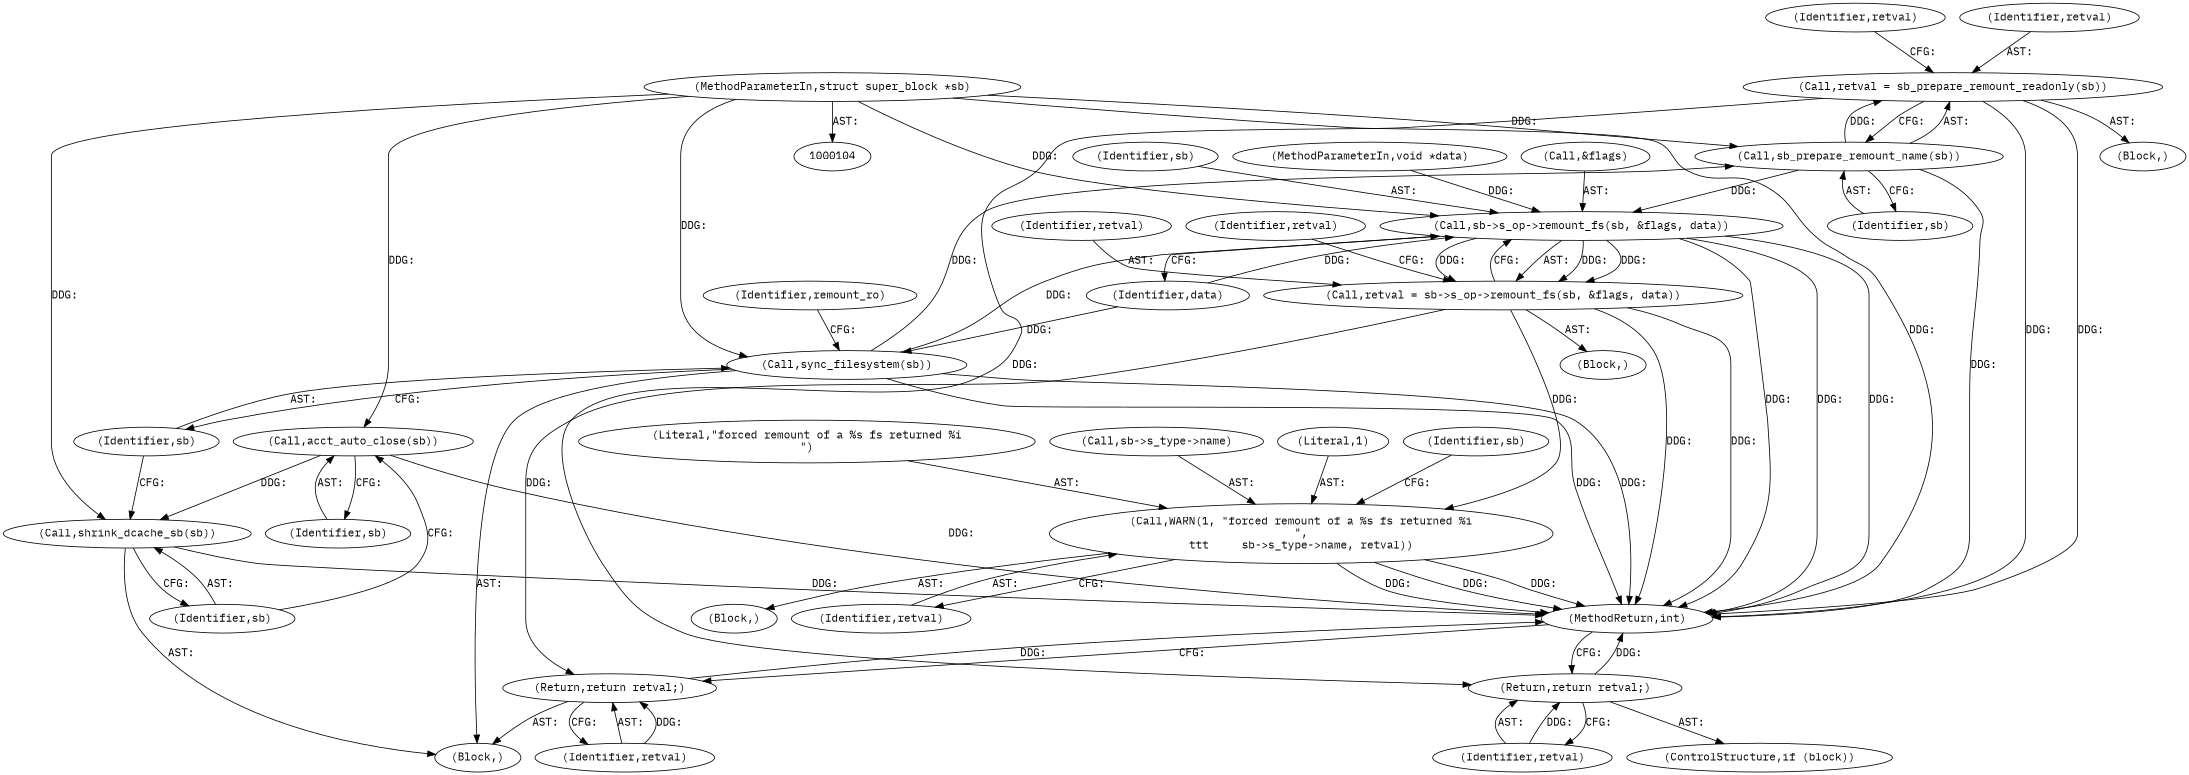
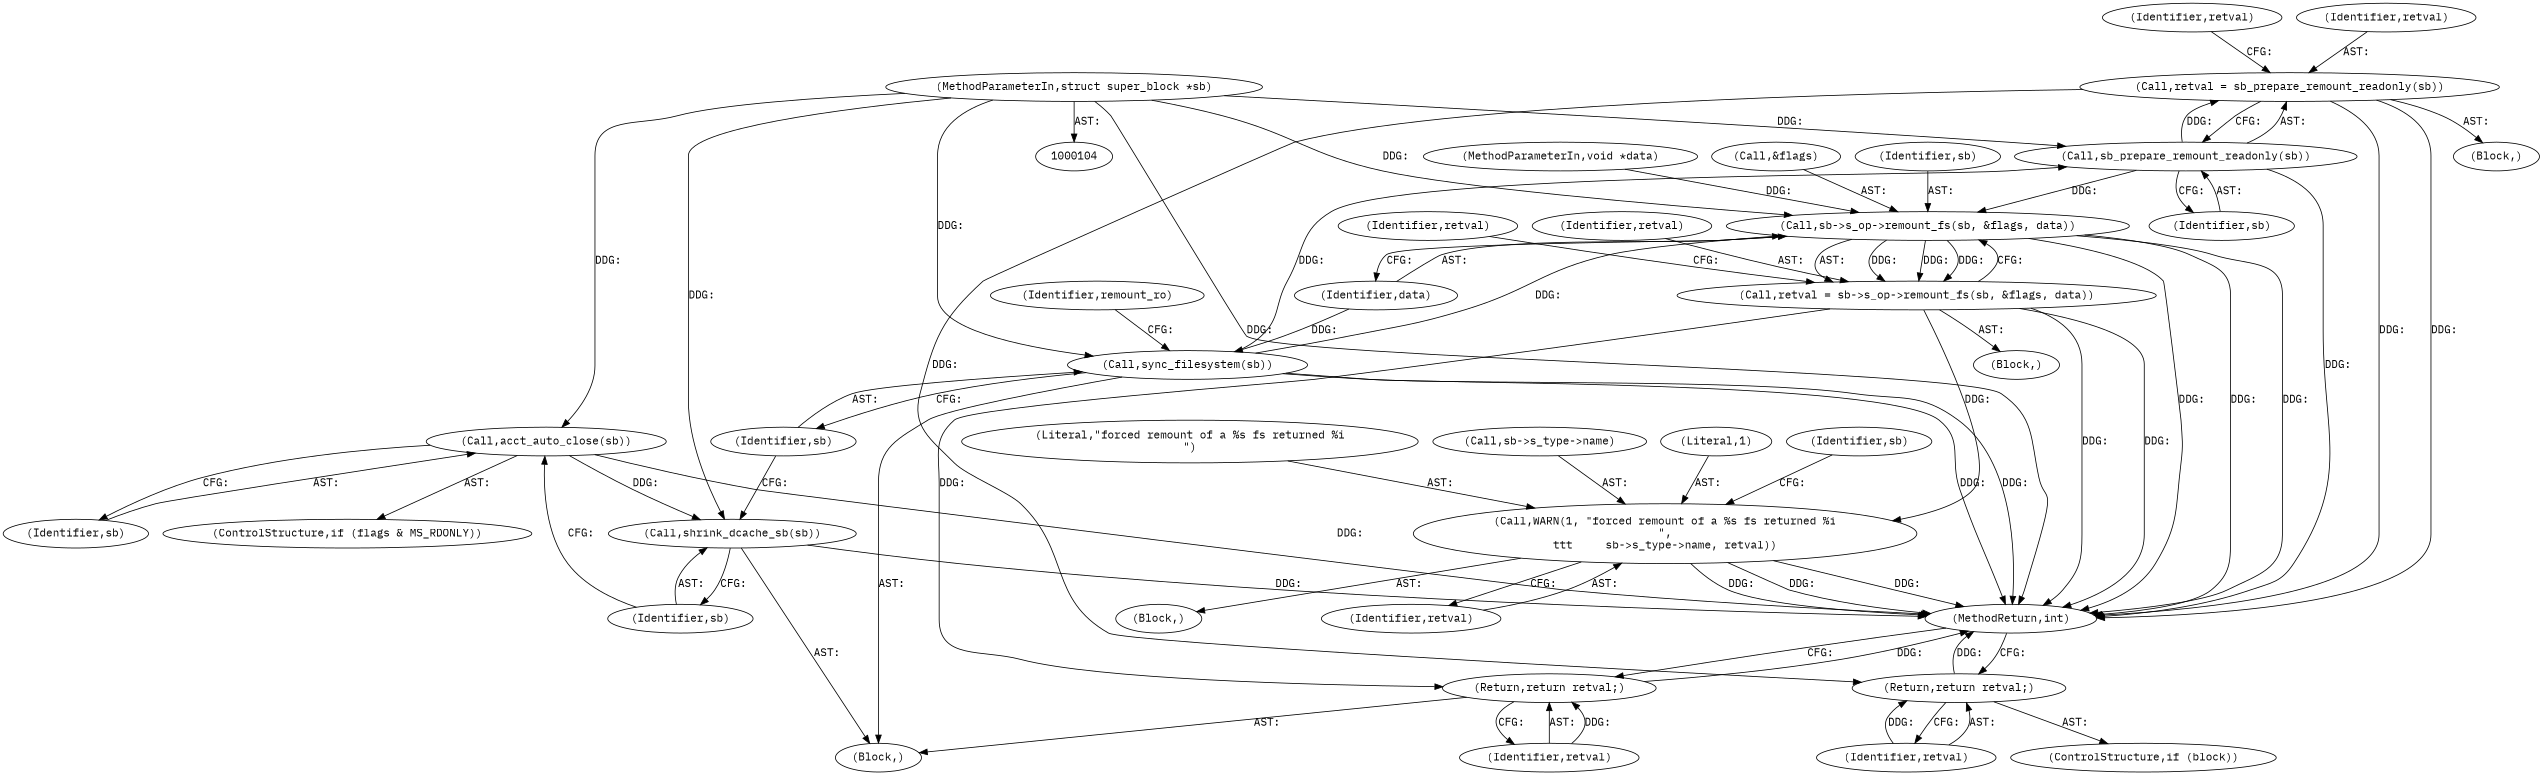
(1849, 157) -> (2186, 157)
(1341, 261) -> (1458, 261)
none -> (347, 534)
